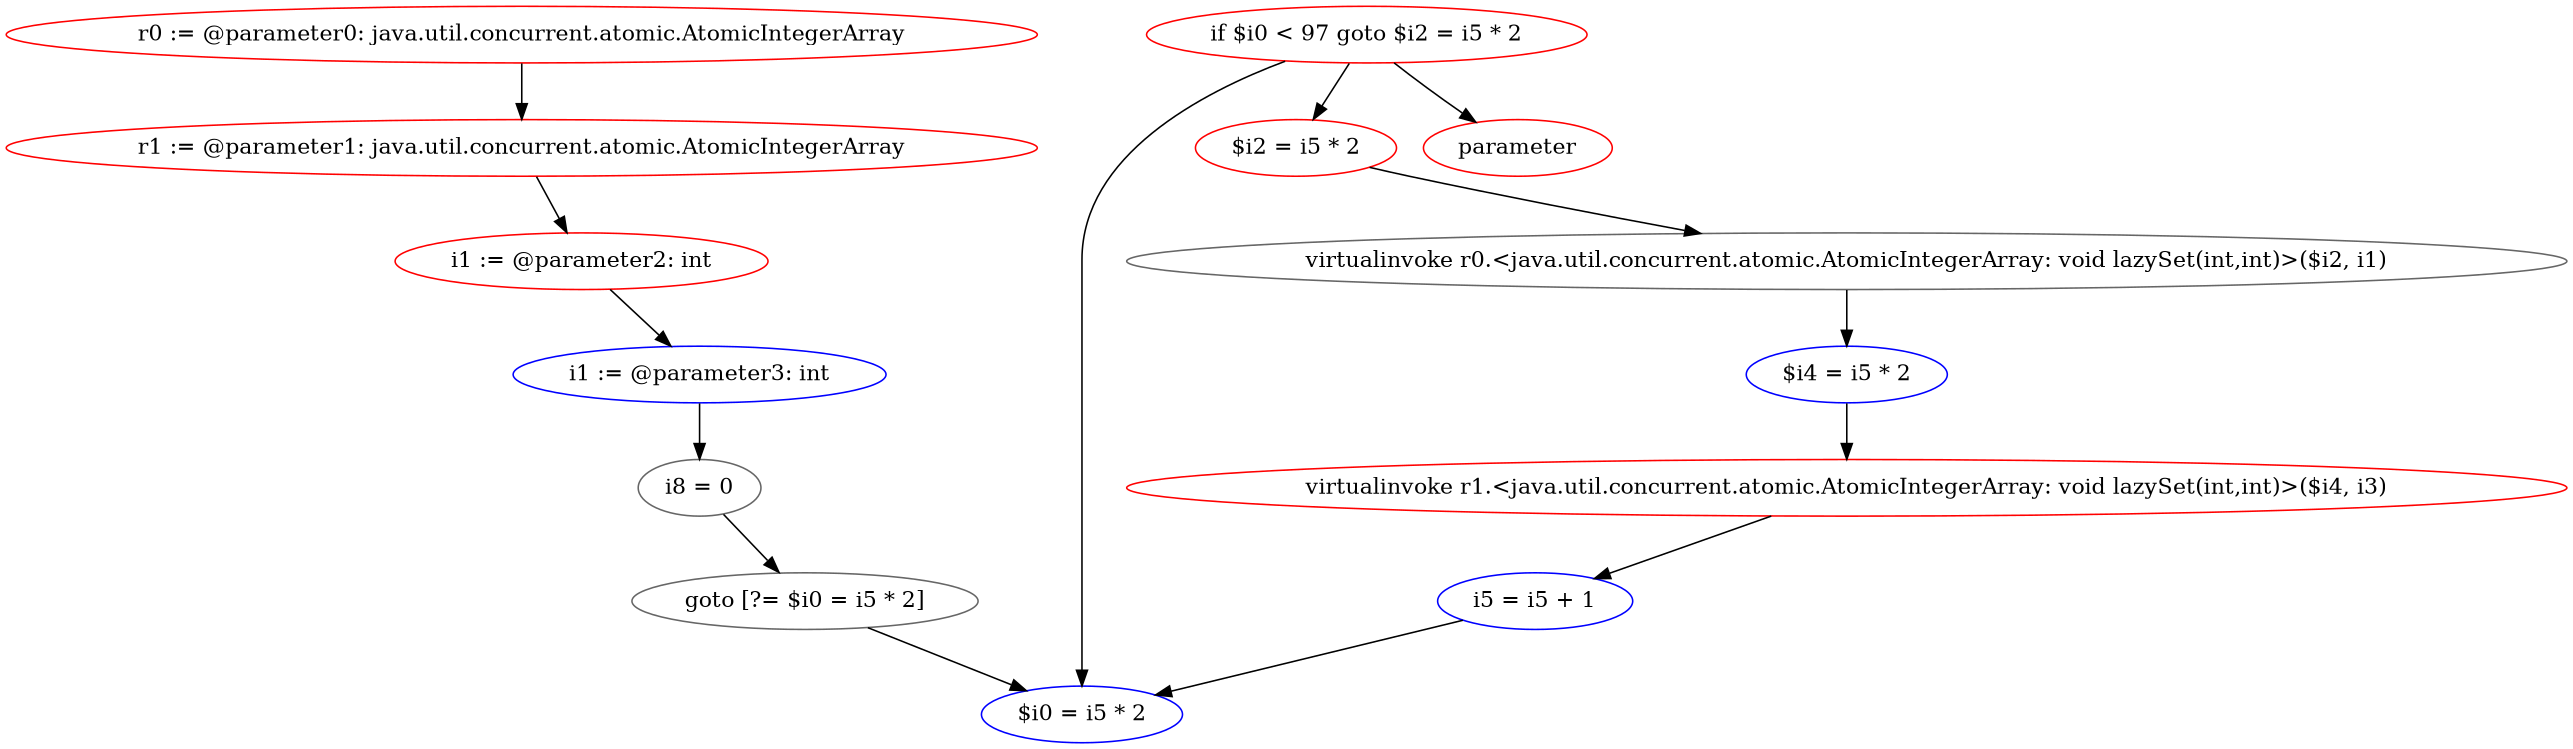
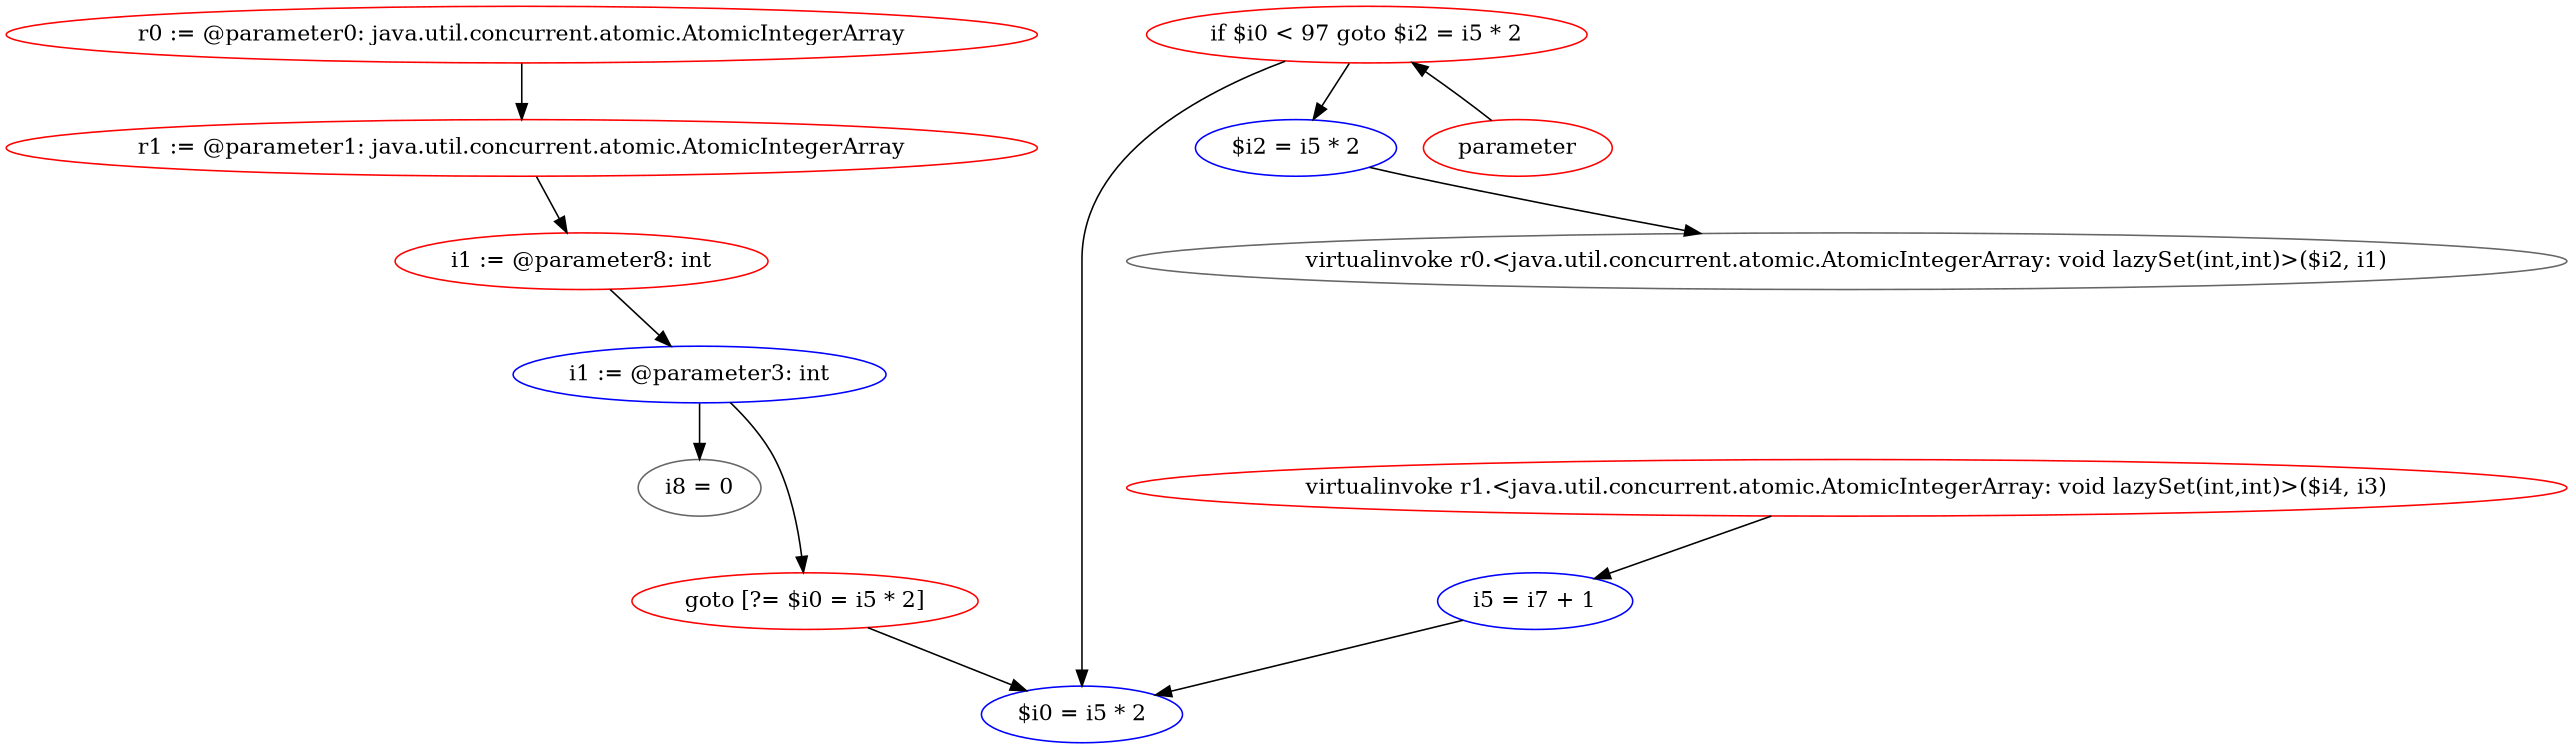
(1428, 88) -> (1459, 96)
(1296, 148) -> (1296, 148)
(582, 261) -> (582, 261)
(1847, 375) -> none
(746, 537) -> (781, 472)
(805, 601) -> (805, 601)
(1535, 601) -> (1535, 601)
